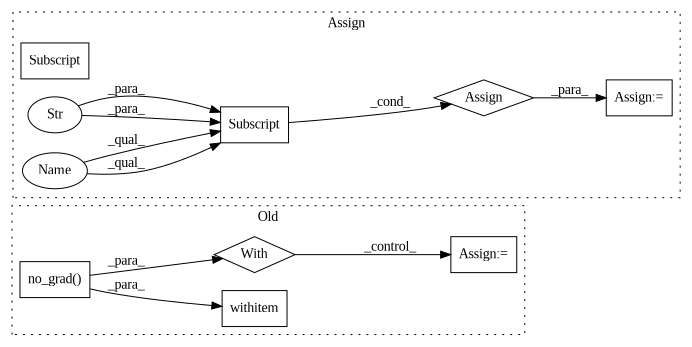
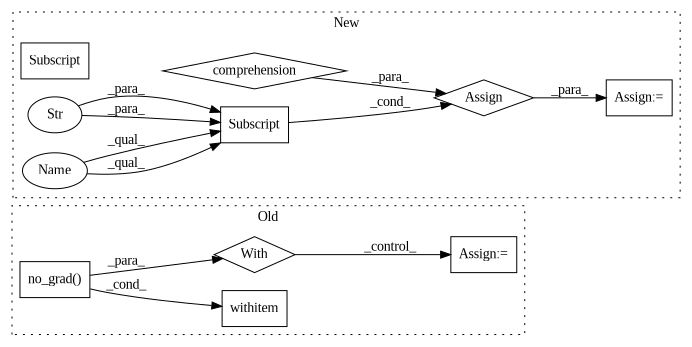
(347, 23) -> (347, 23)
none -> (255, 71)
(126, 285) -> (126, 285)
